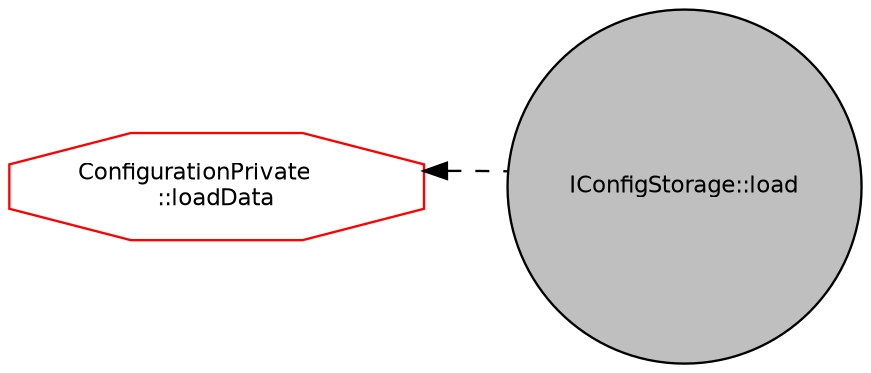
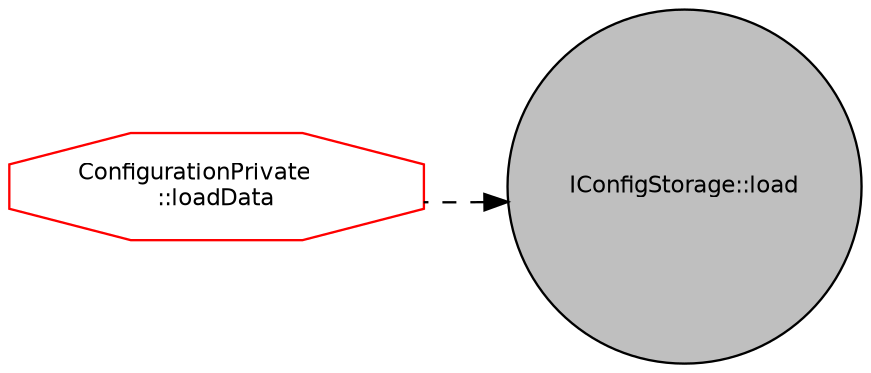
(478, 171) -> (454, 202)
